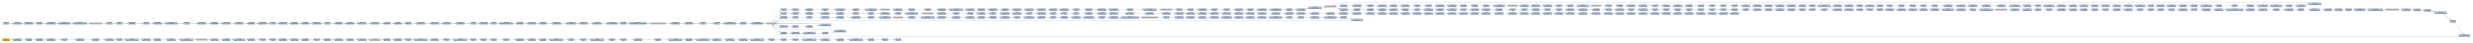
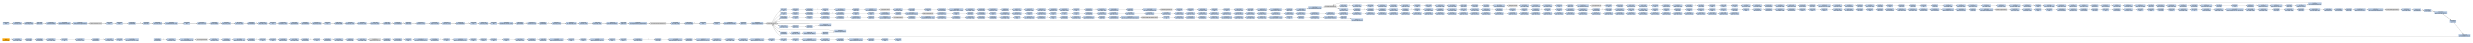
(146, 40) -> none
